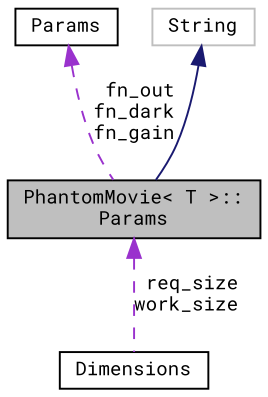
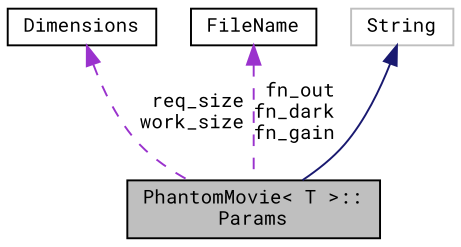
(67, 27) -> (254, 27)
(134, 305) -> (129, 132)
